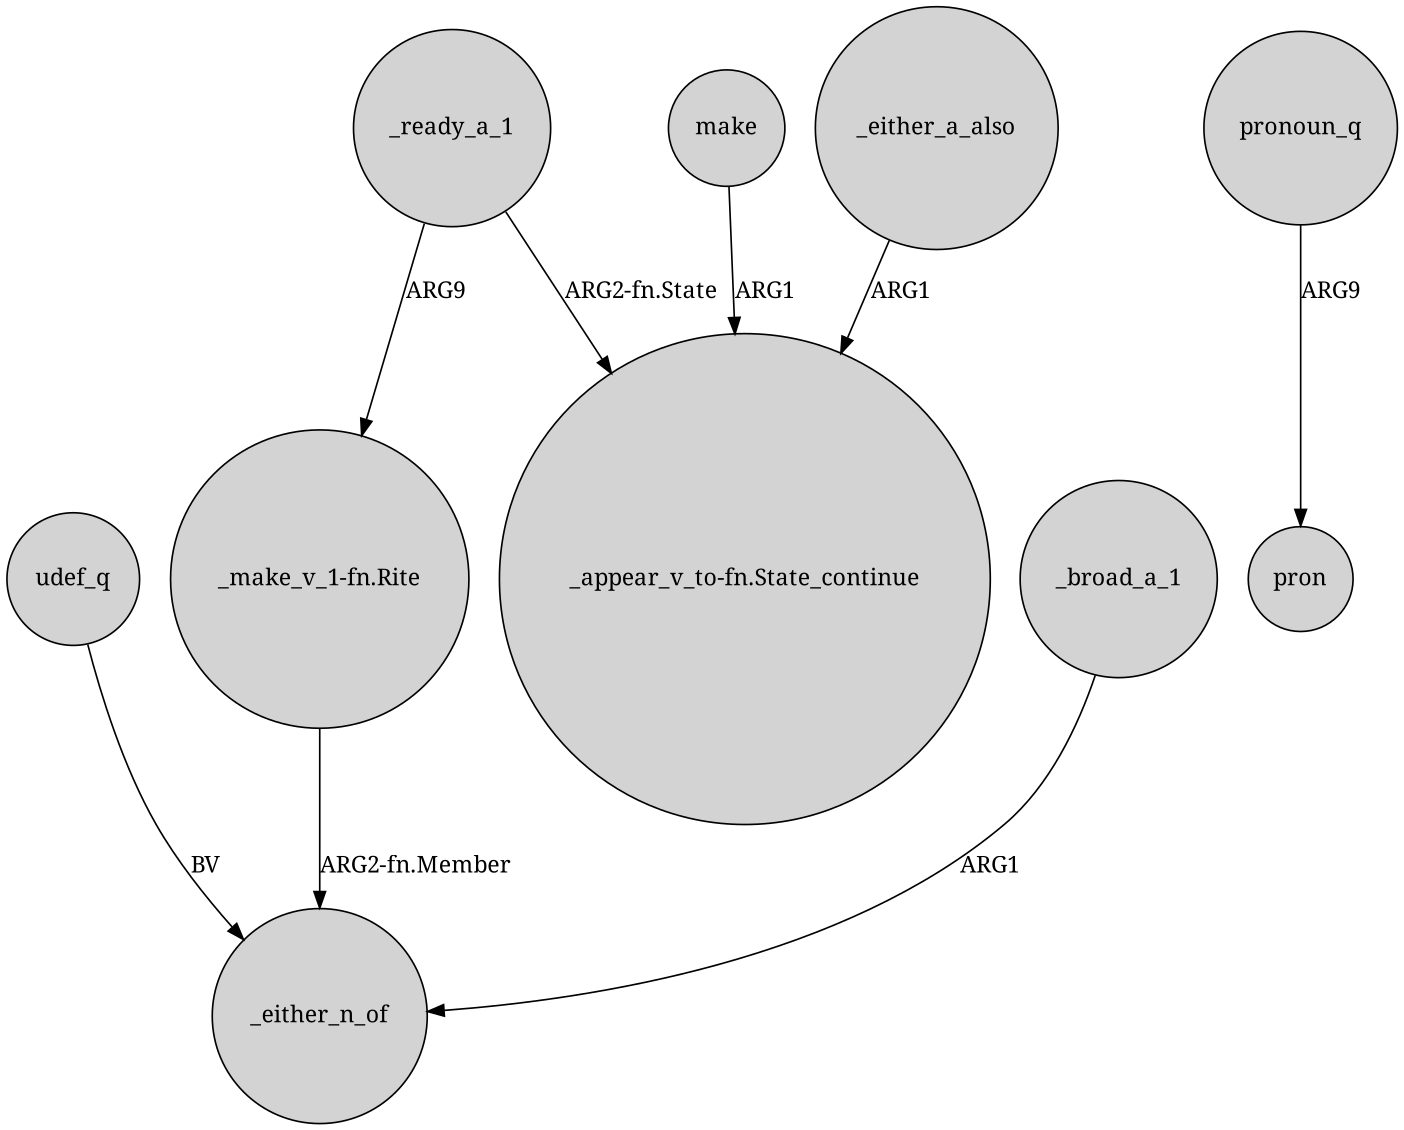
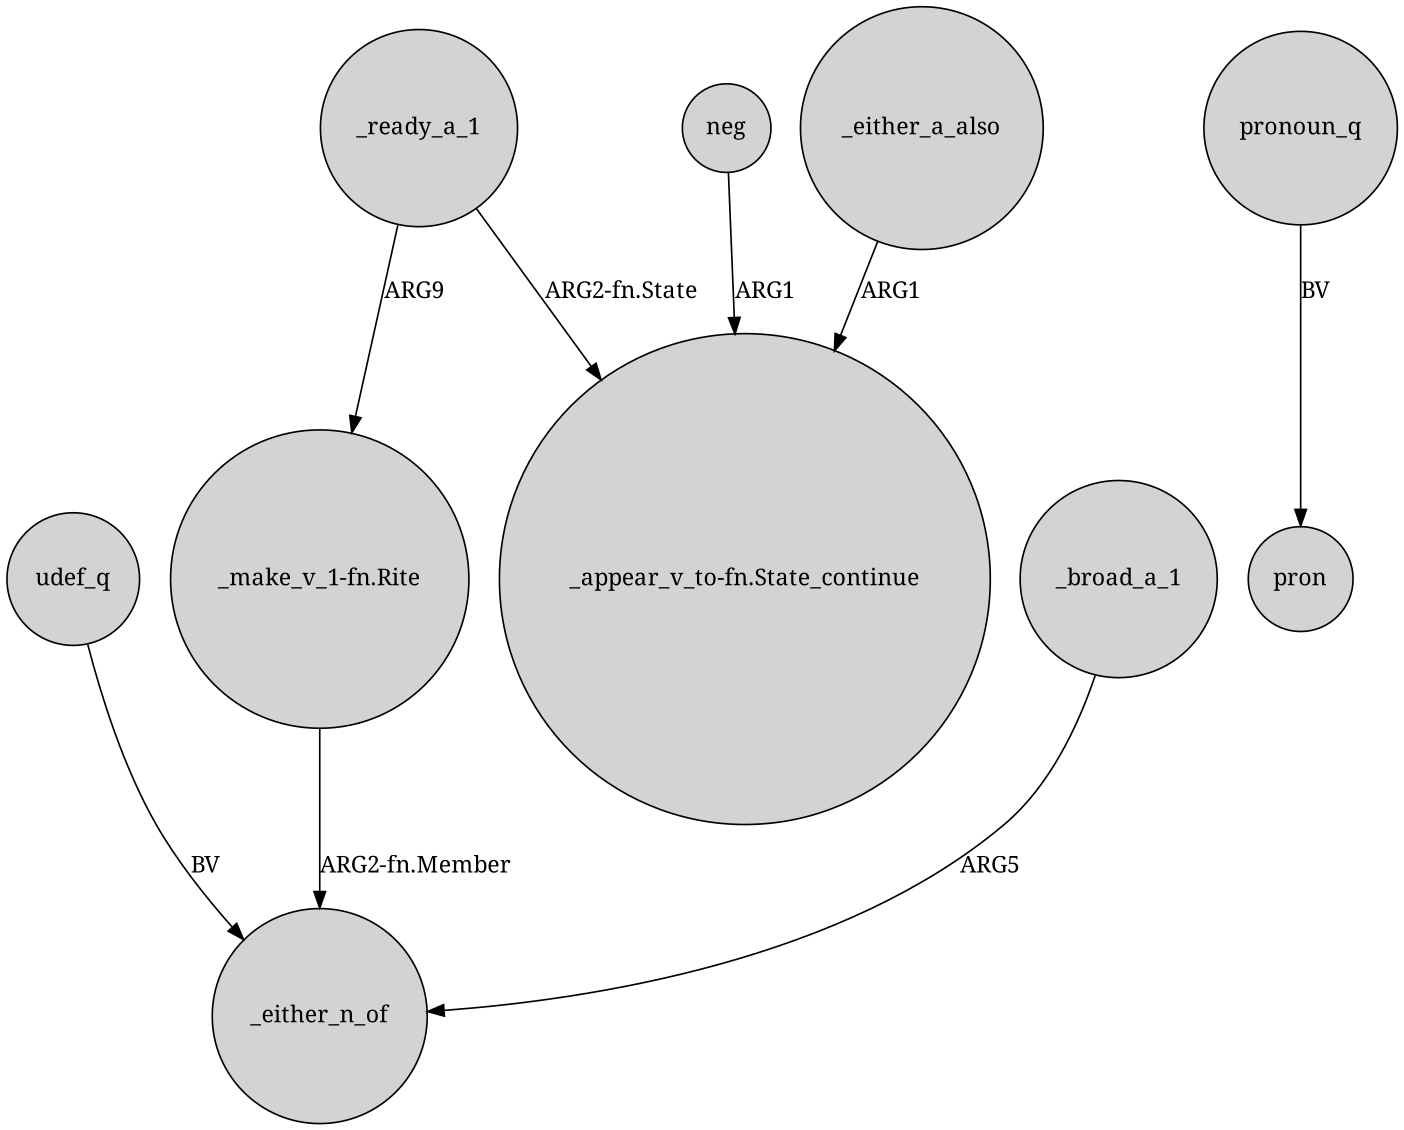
(727, 128) -> (727, 128)
(1331, 292) -> (1316, 292)
(991, 866) -> (991, 866)
